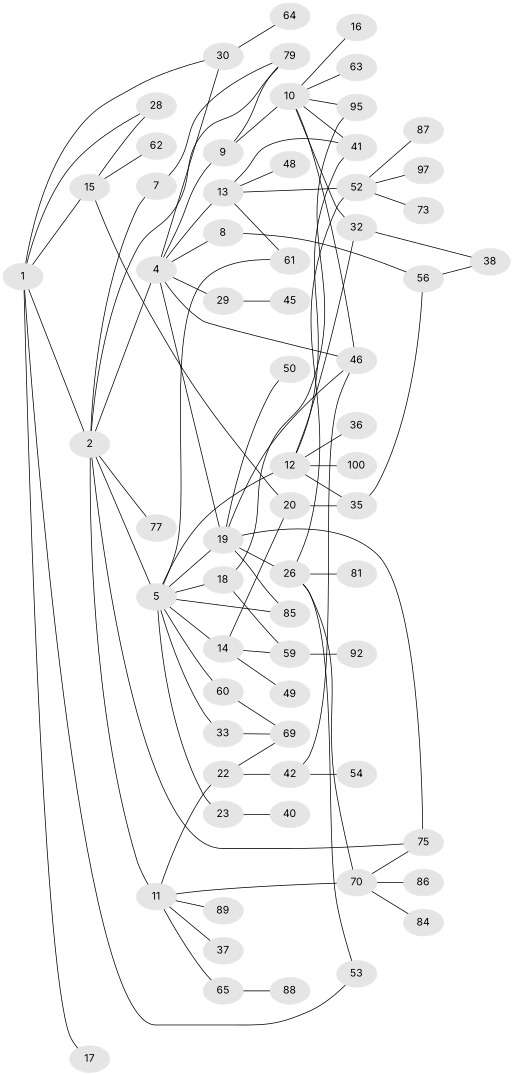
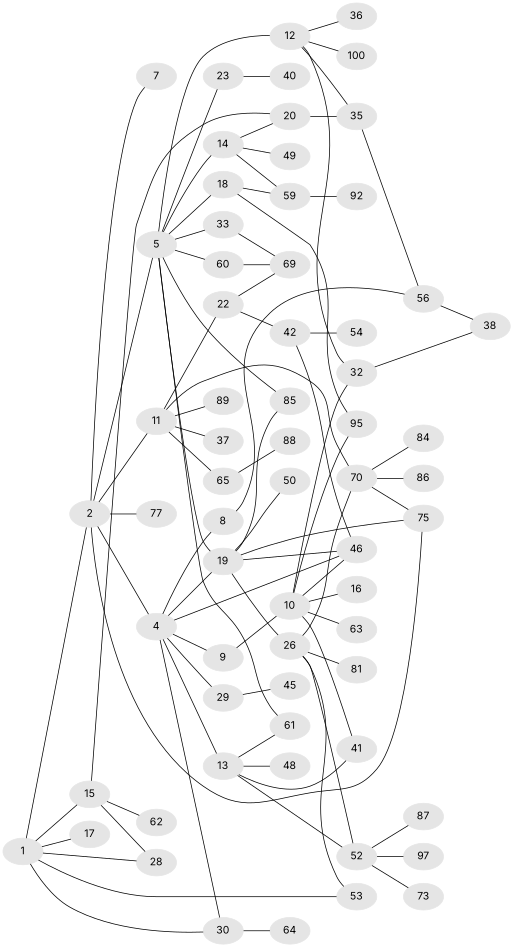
(290, 56) -> none
(317, 304) -> none
